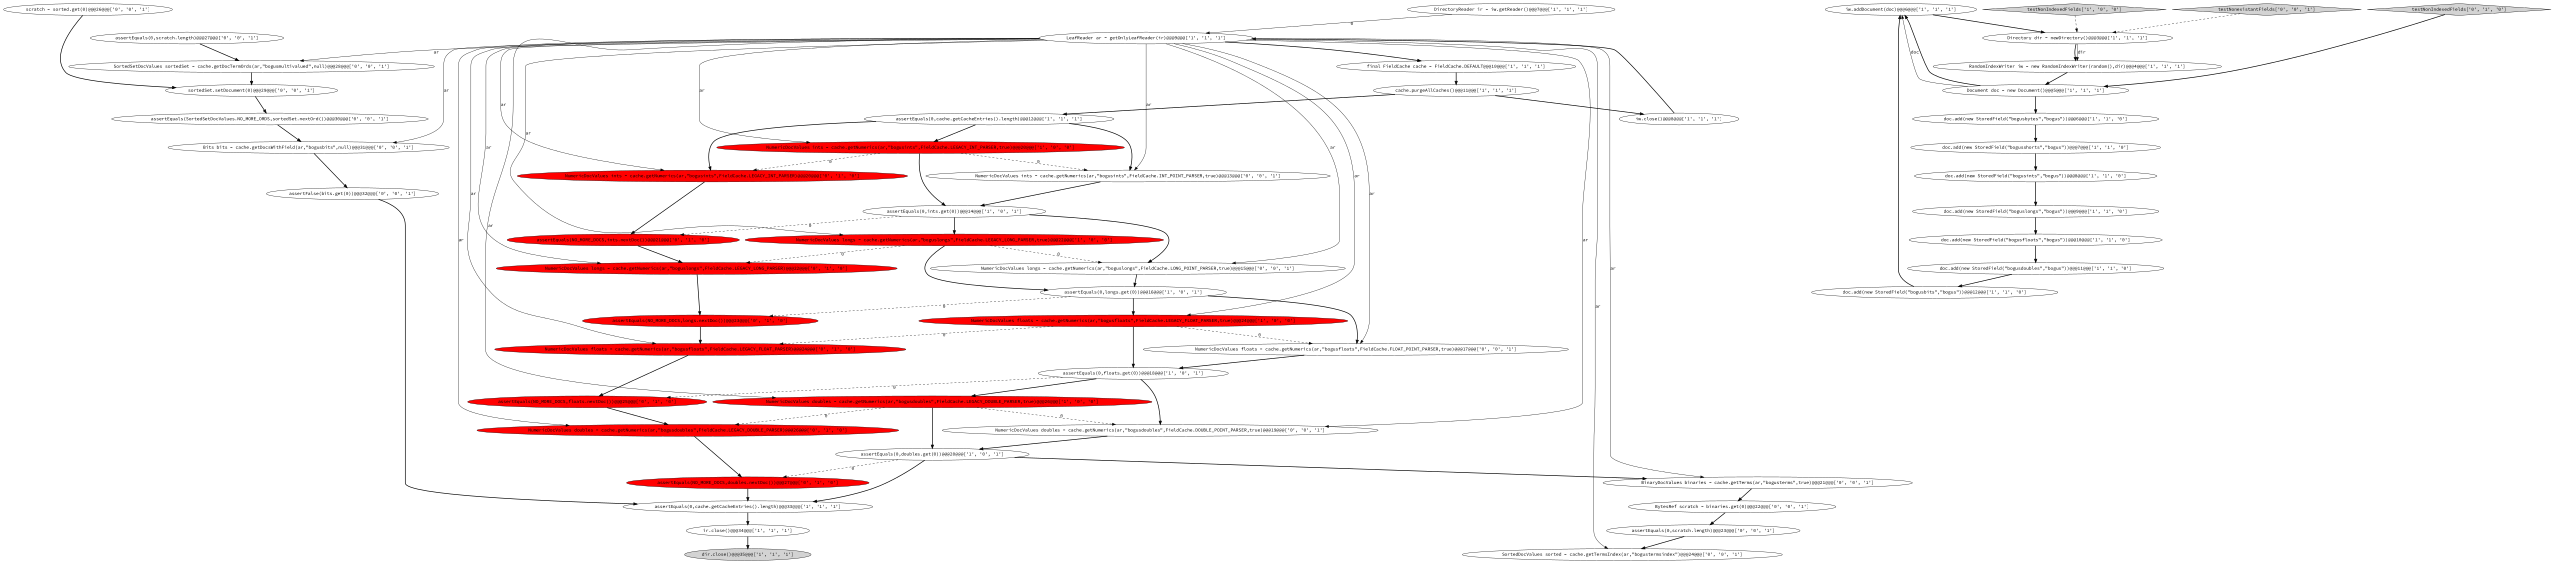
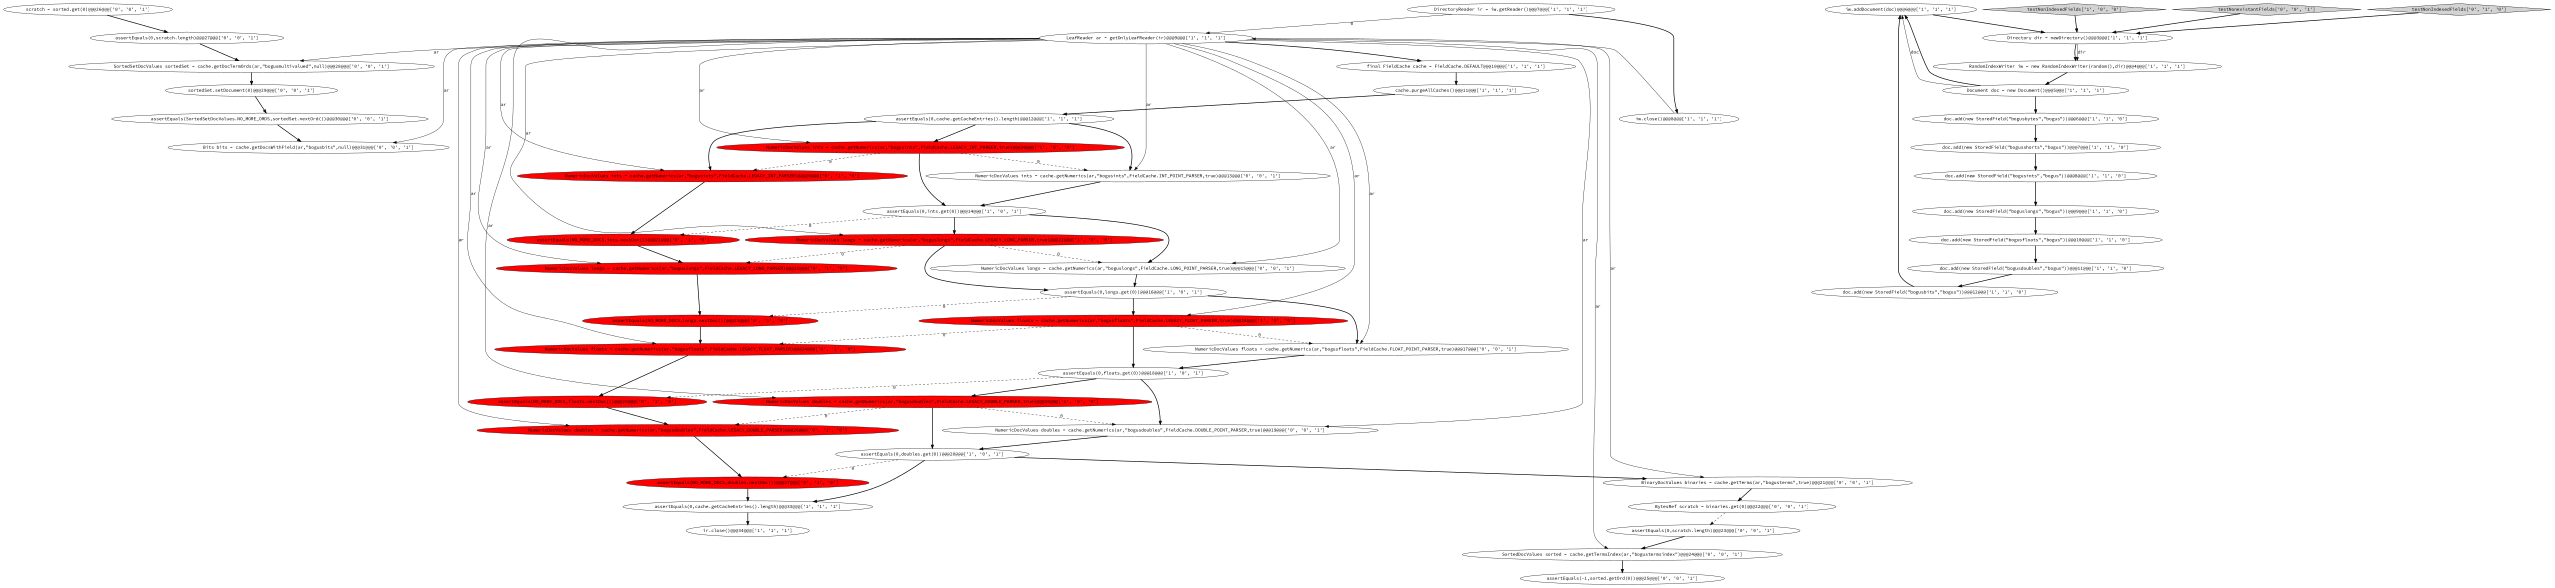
(2076, 22) -> (2076, 22)
(2178, 23) -> (2178, 23)
(1479, 42) -> (1479, 42)
(2278, 61) -> (2279, 23)
(86, 79) -> (136, 23)
(1568, 105) -> (1659, 28)
(353, 194) -> none
(1719, 518) -> (1719, 518)
(748, 555) -> none
none -> (1622, 579)
